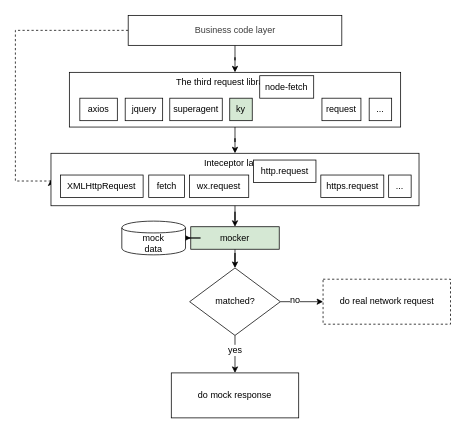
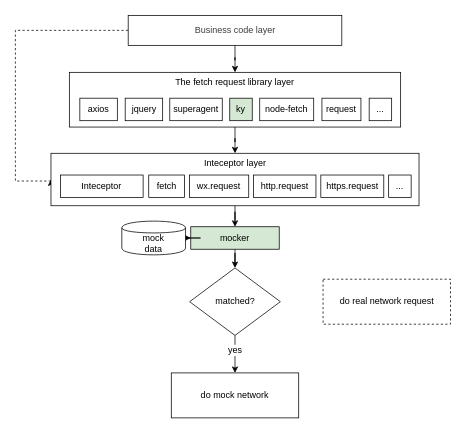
(235, 83) -> (235, 83)
(287, 87) -> (287, 110)
(285, 171) -> (285, 186)
(102, 186) -> (102, 186)
(299, 302) -> none
(235, 396) -> (235, 396)
